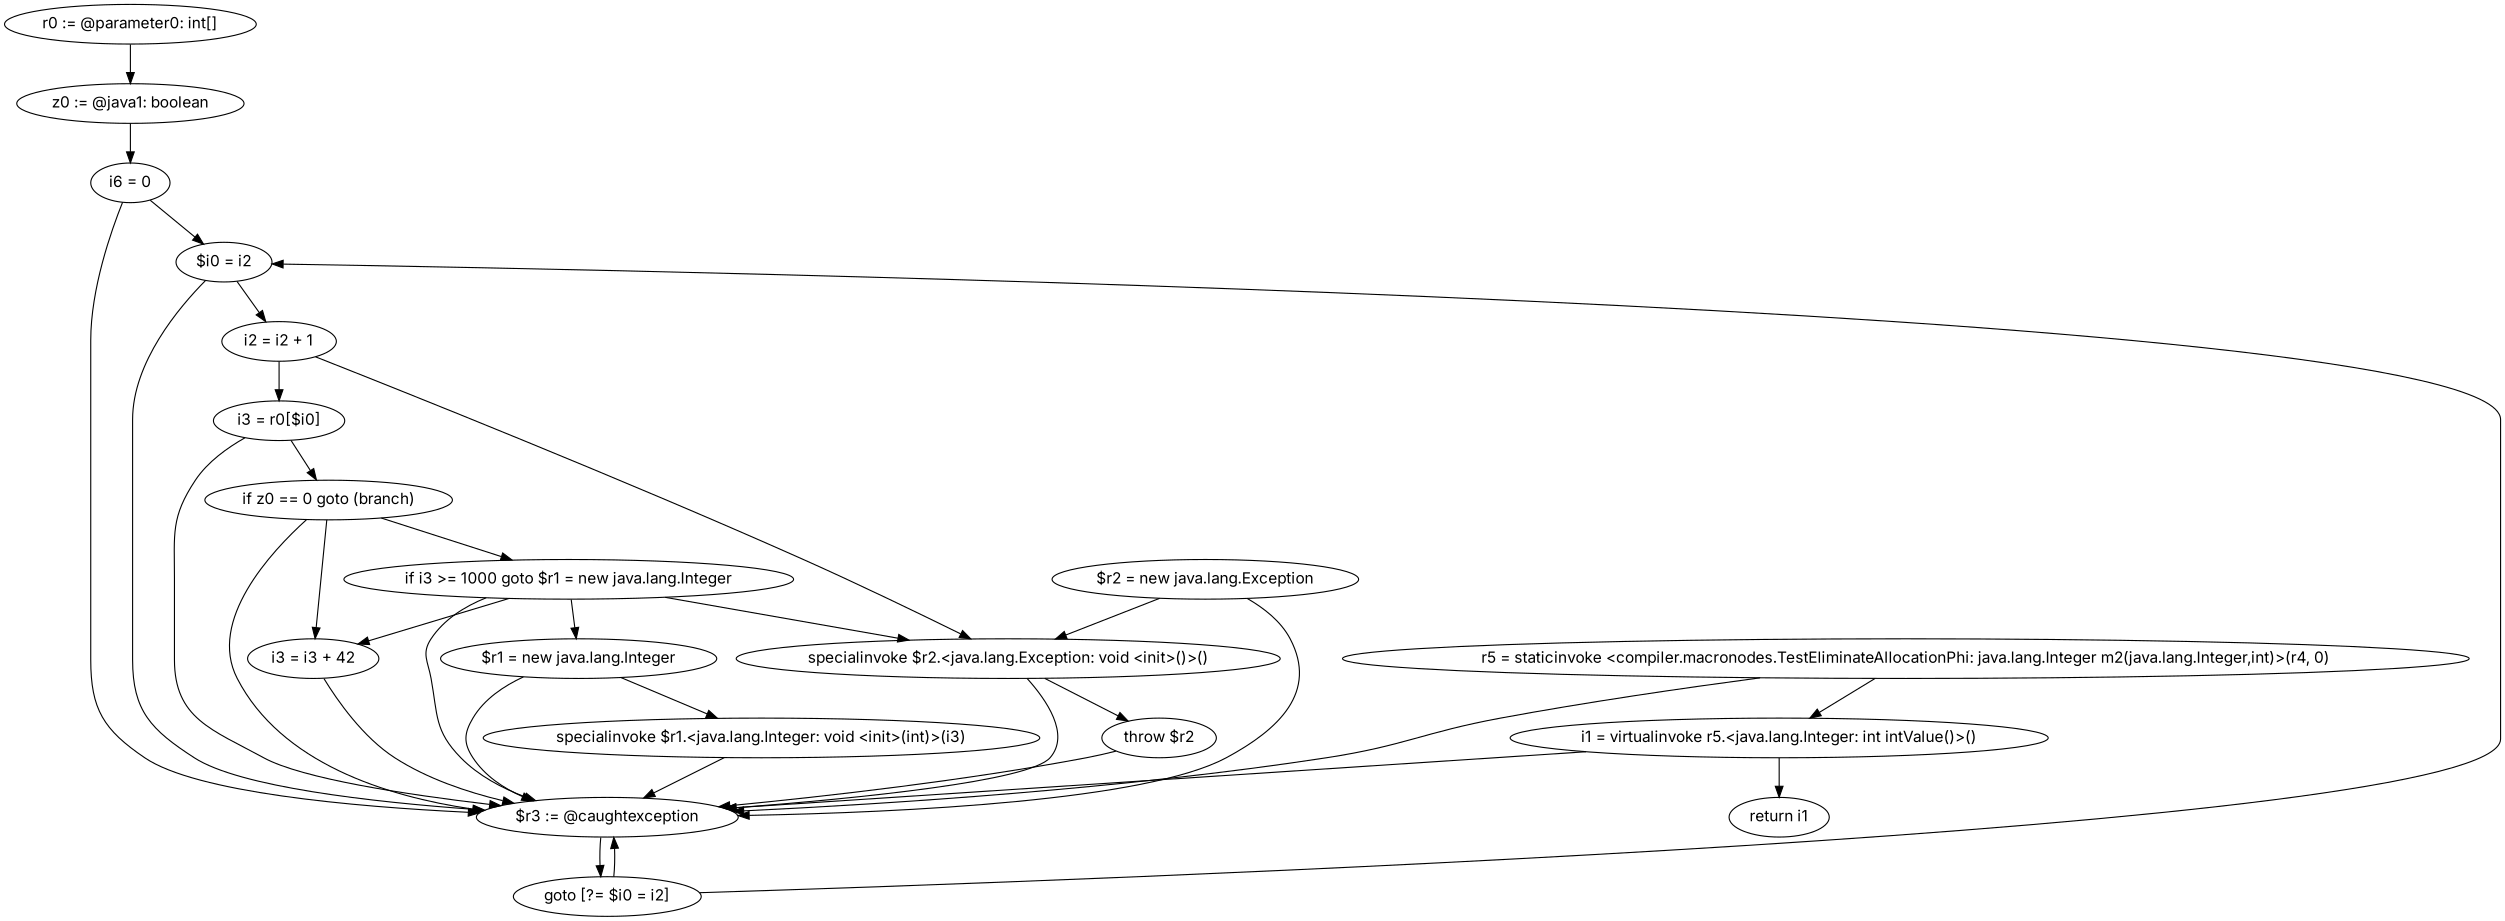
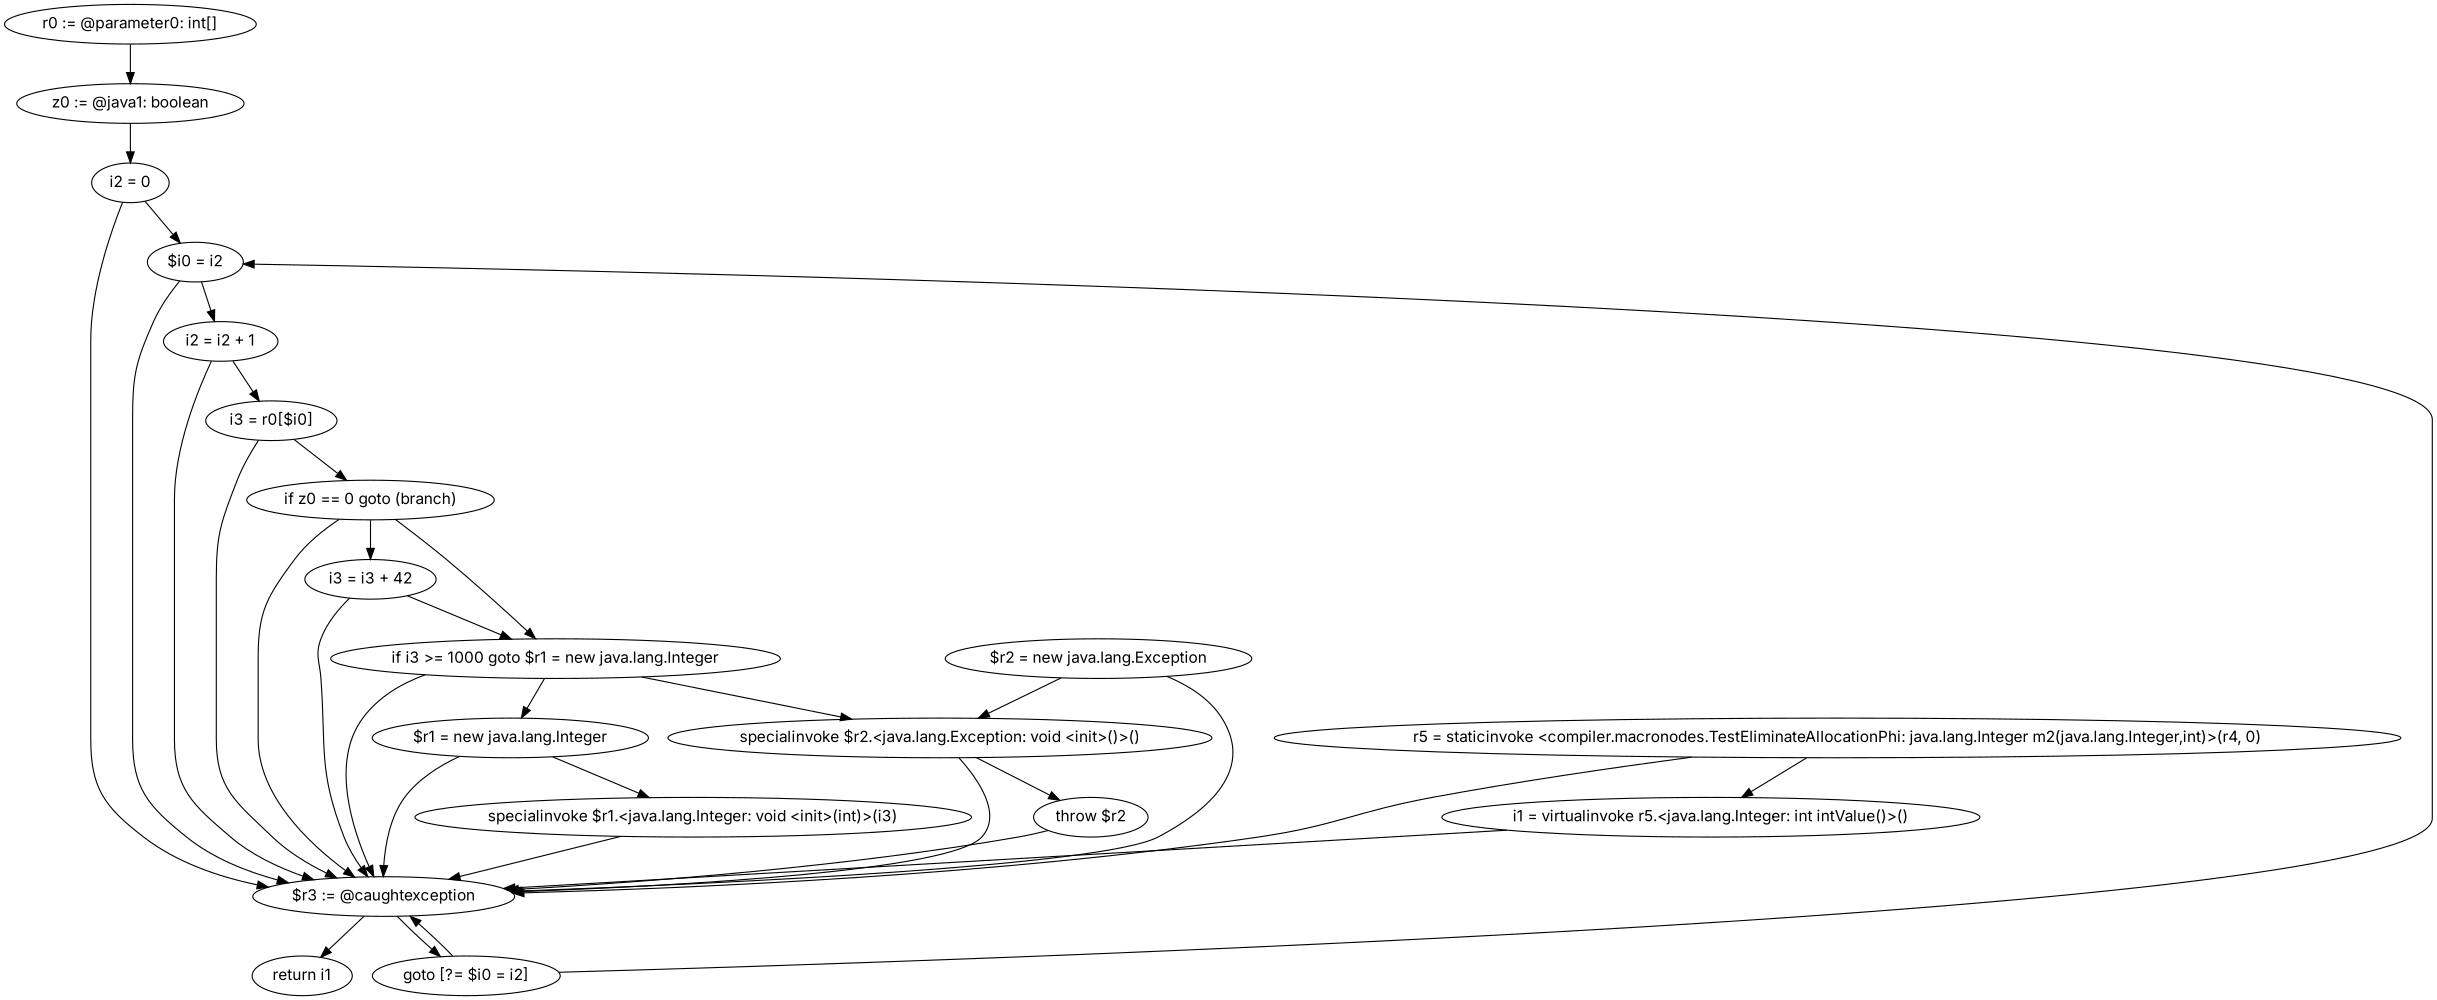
(130, 183) -> (130, 183)
(641, 489) -> (174, 648)
(435, 621) -> (454, 615)
(1779, 772) -> (346, 933)
